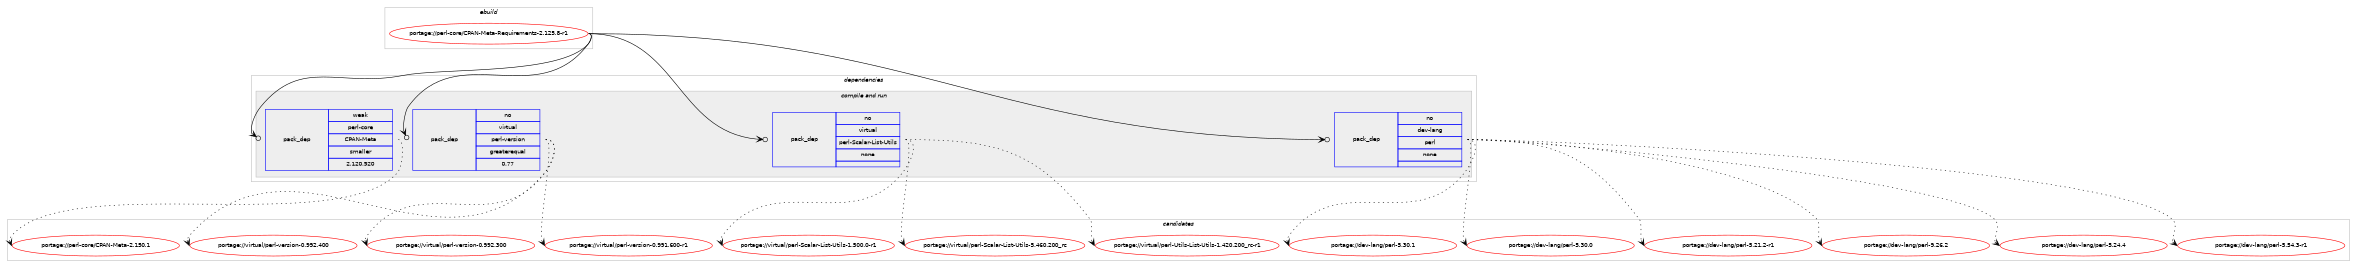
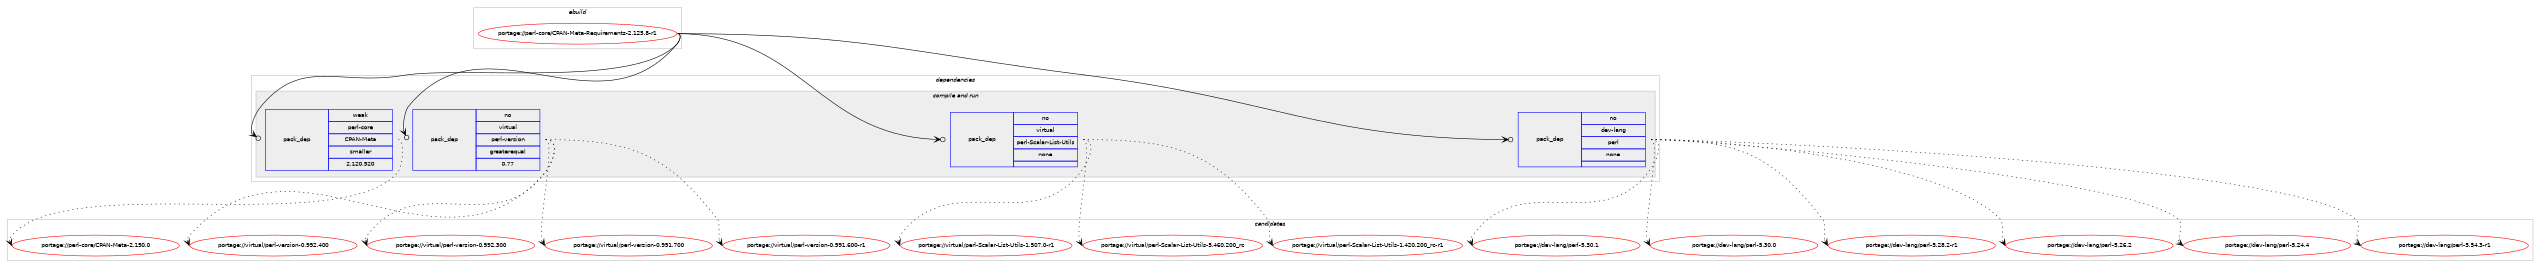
(96, 246) -> (96, 246)
none -> (629, 246)
(809, 246) -> (986, 246)
(1187, 246) -> (1368, 246)
(1728, 246) -> (1912, 246)
(1906, 246) -> (2089, 246)
